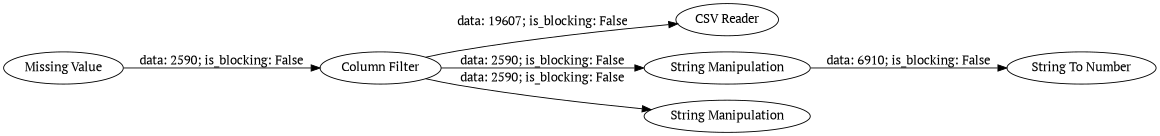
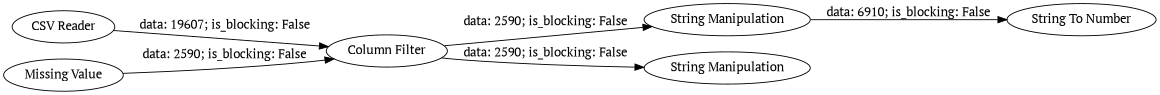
(547, 38) -> (216, 38)
